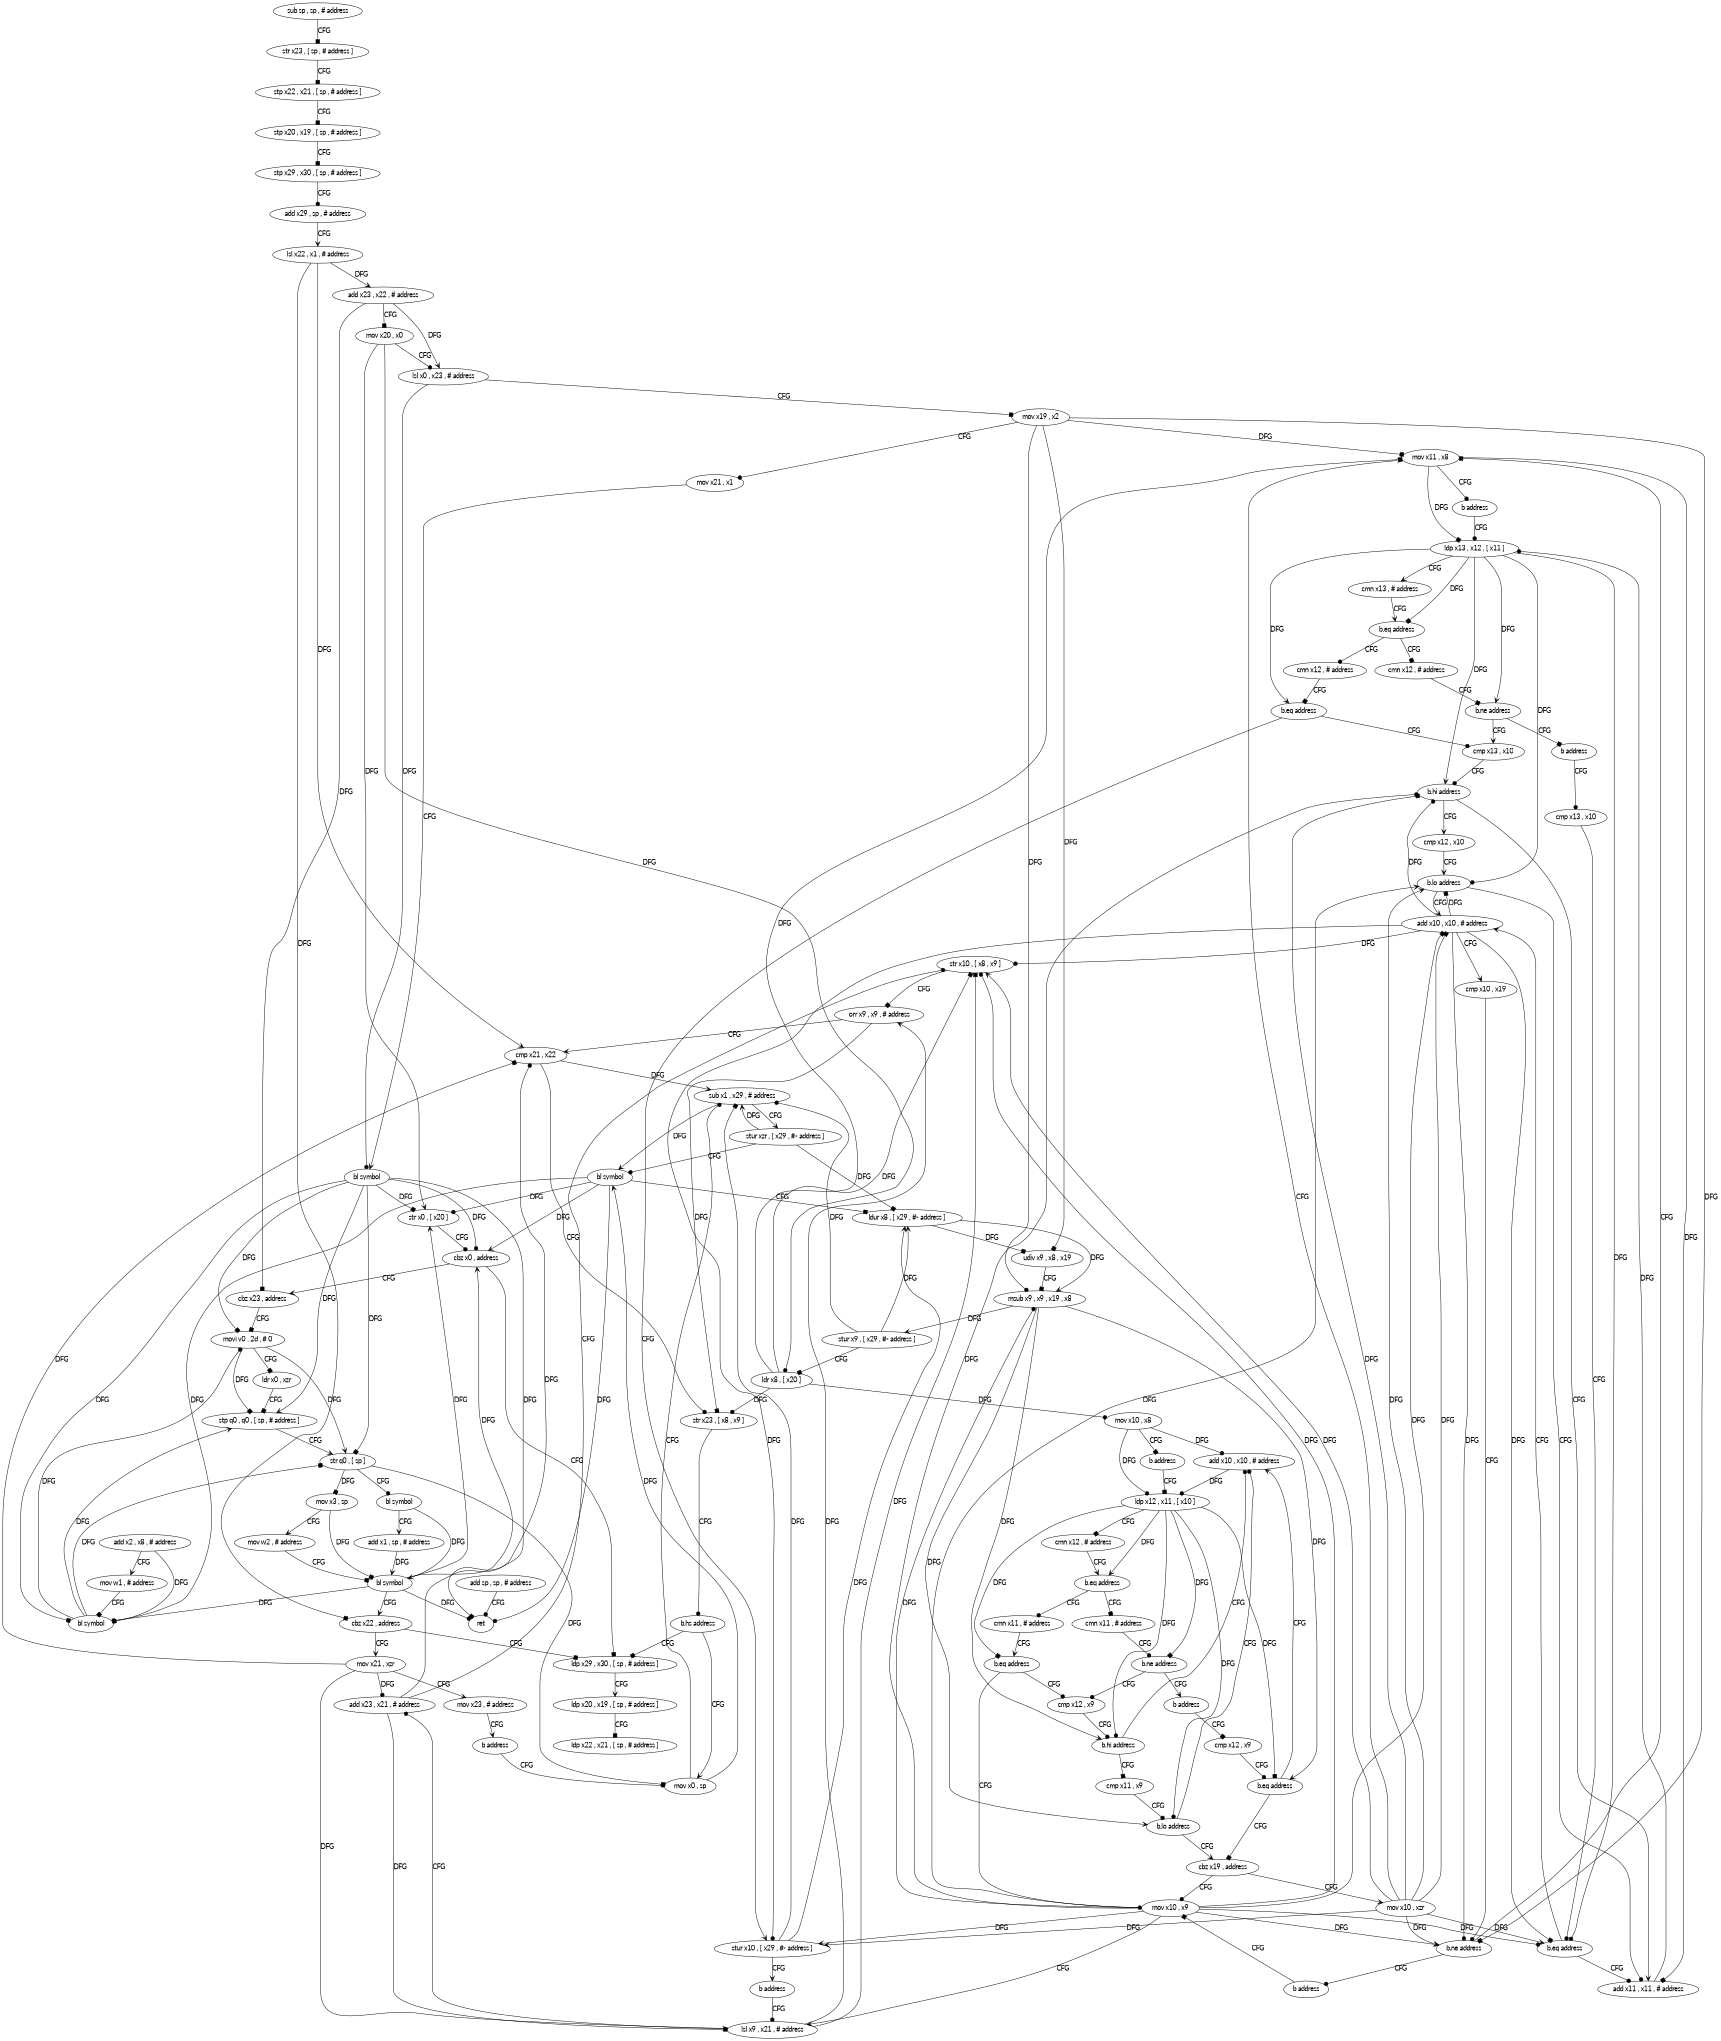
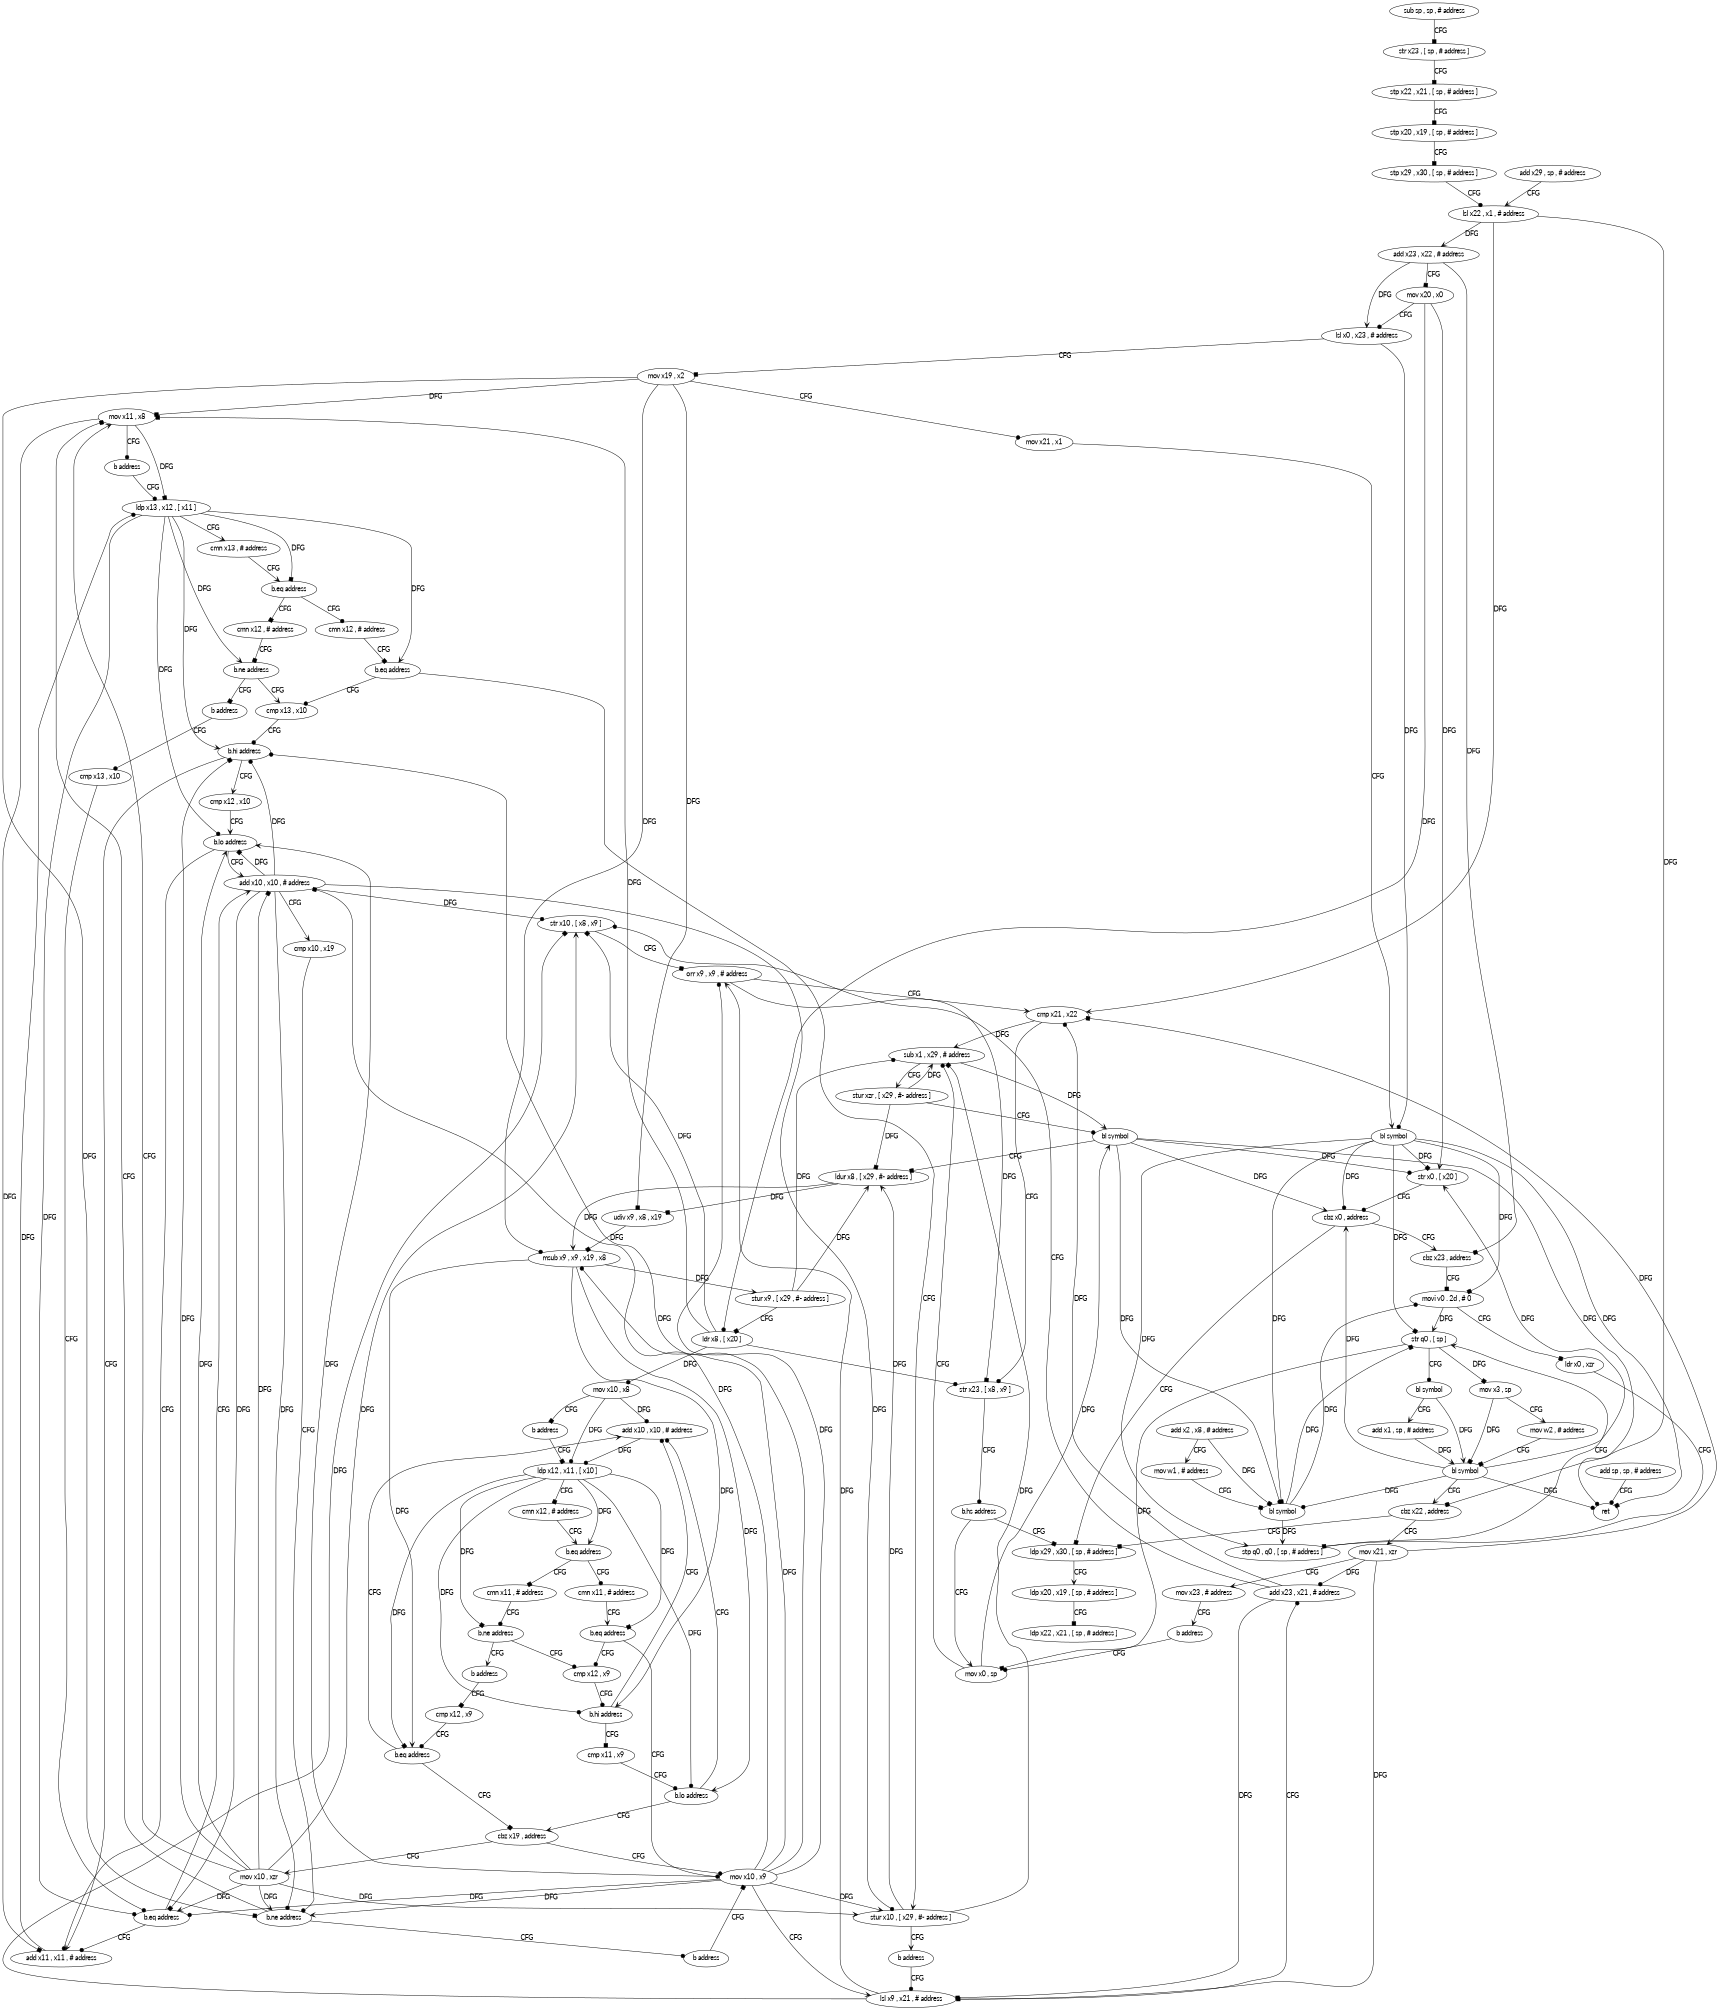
(318, 192) -> (1462, 193)
(1050, 1279) -> (617, 1238)
(234, 1380) -> none
(1303, 1443) -> (803, 1392)
(346, 2015) -> (1370, 1975)
